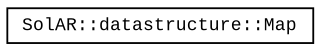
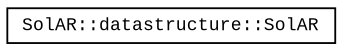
(160, 26) -> (171, 26)
